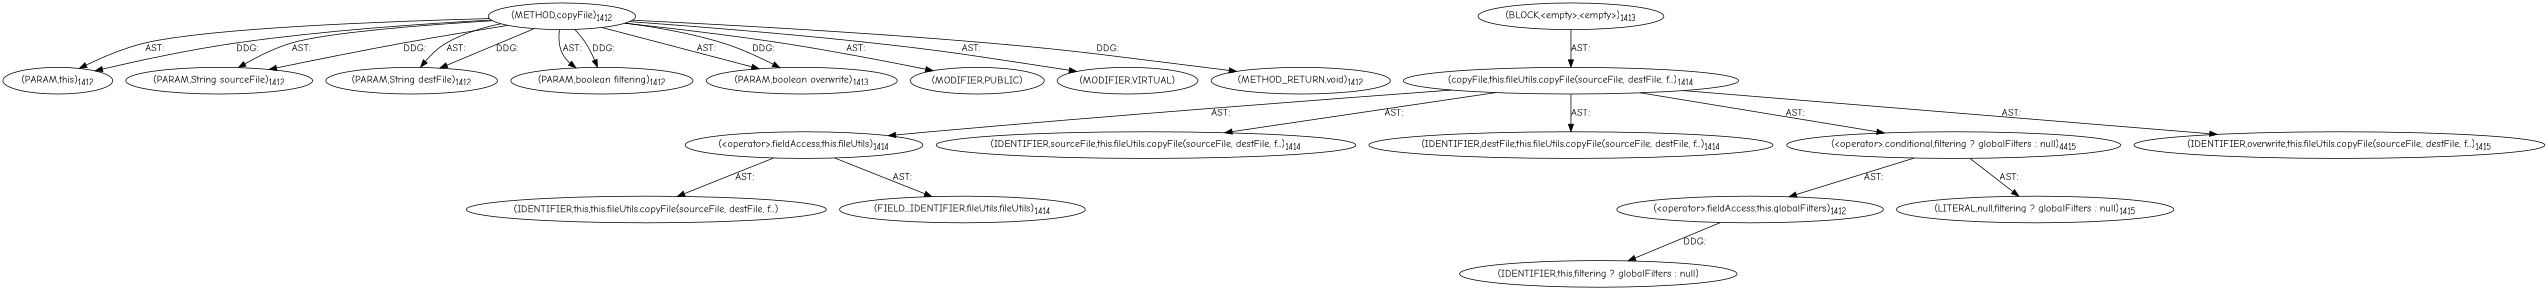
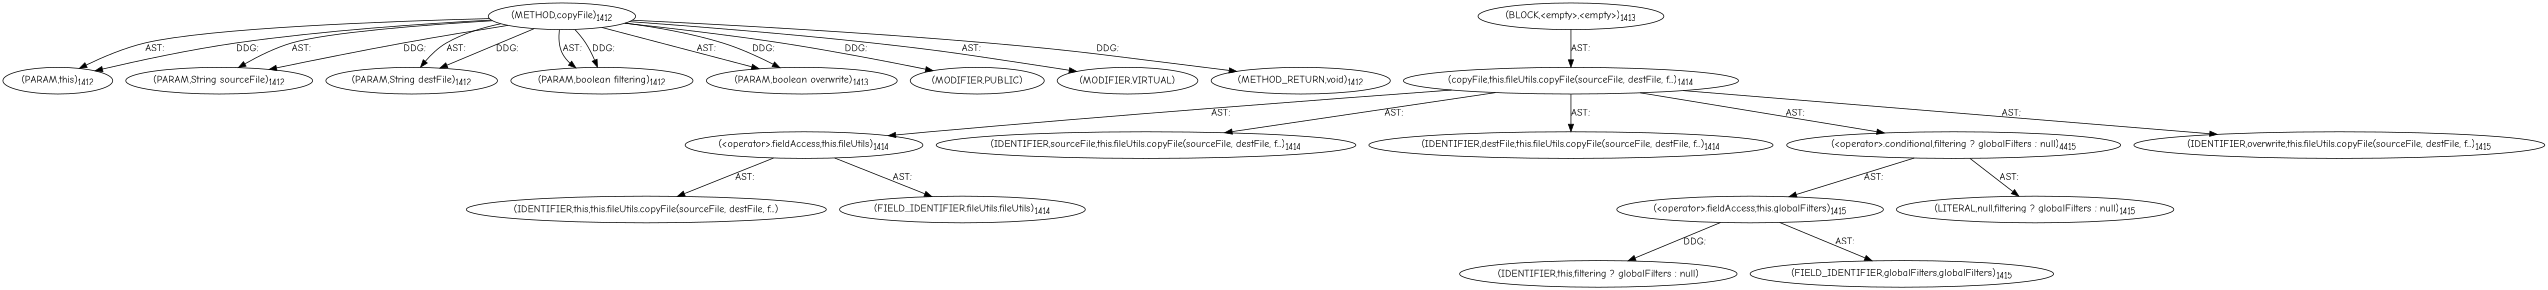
(858, 48) -> (858, 48)
(1839, 208) -> (1839, 208)
none -> (1902, 274)
